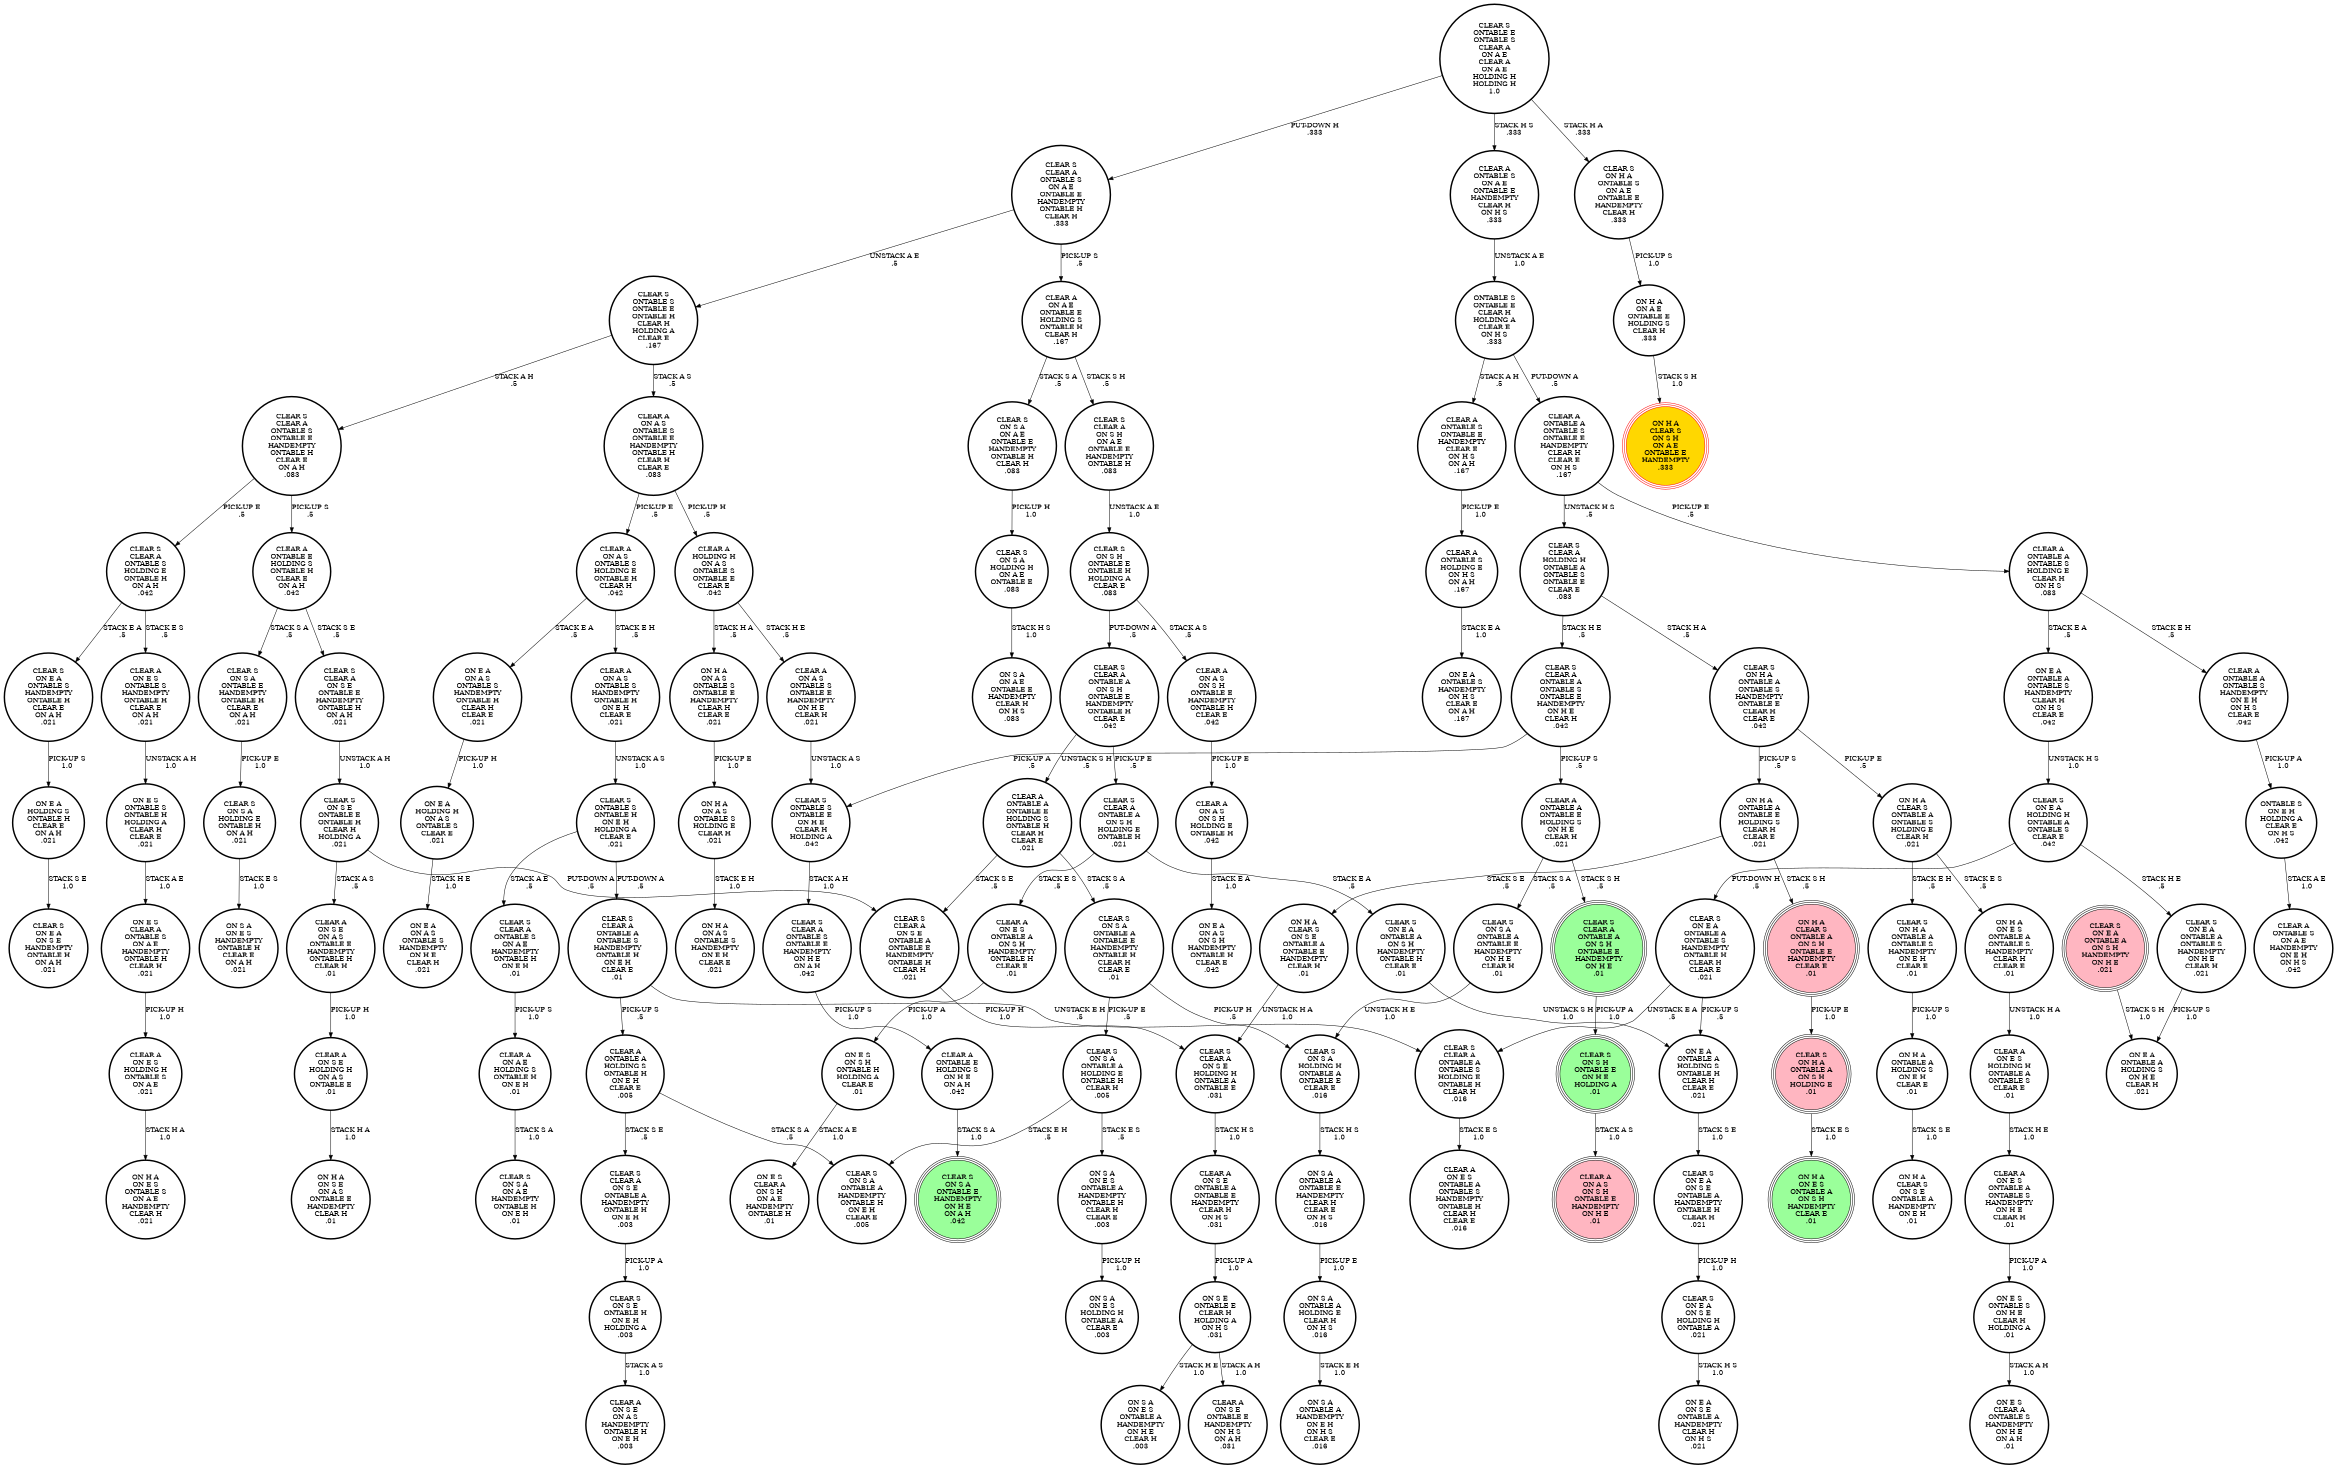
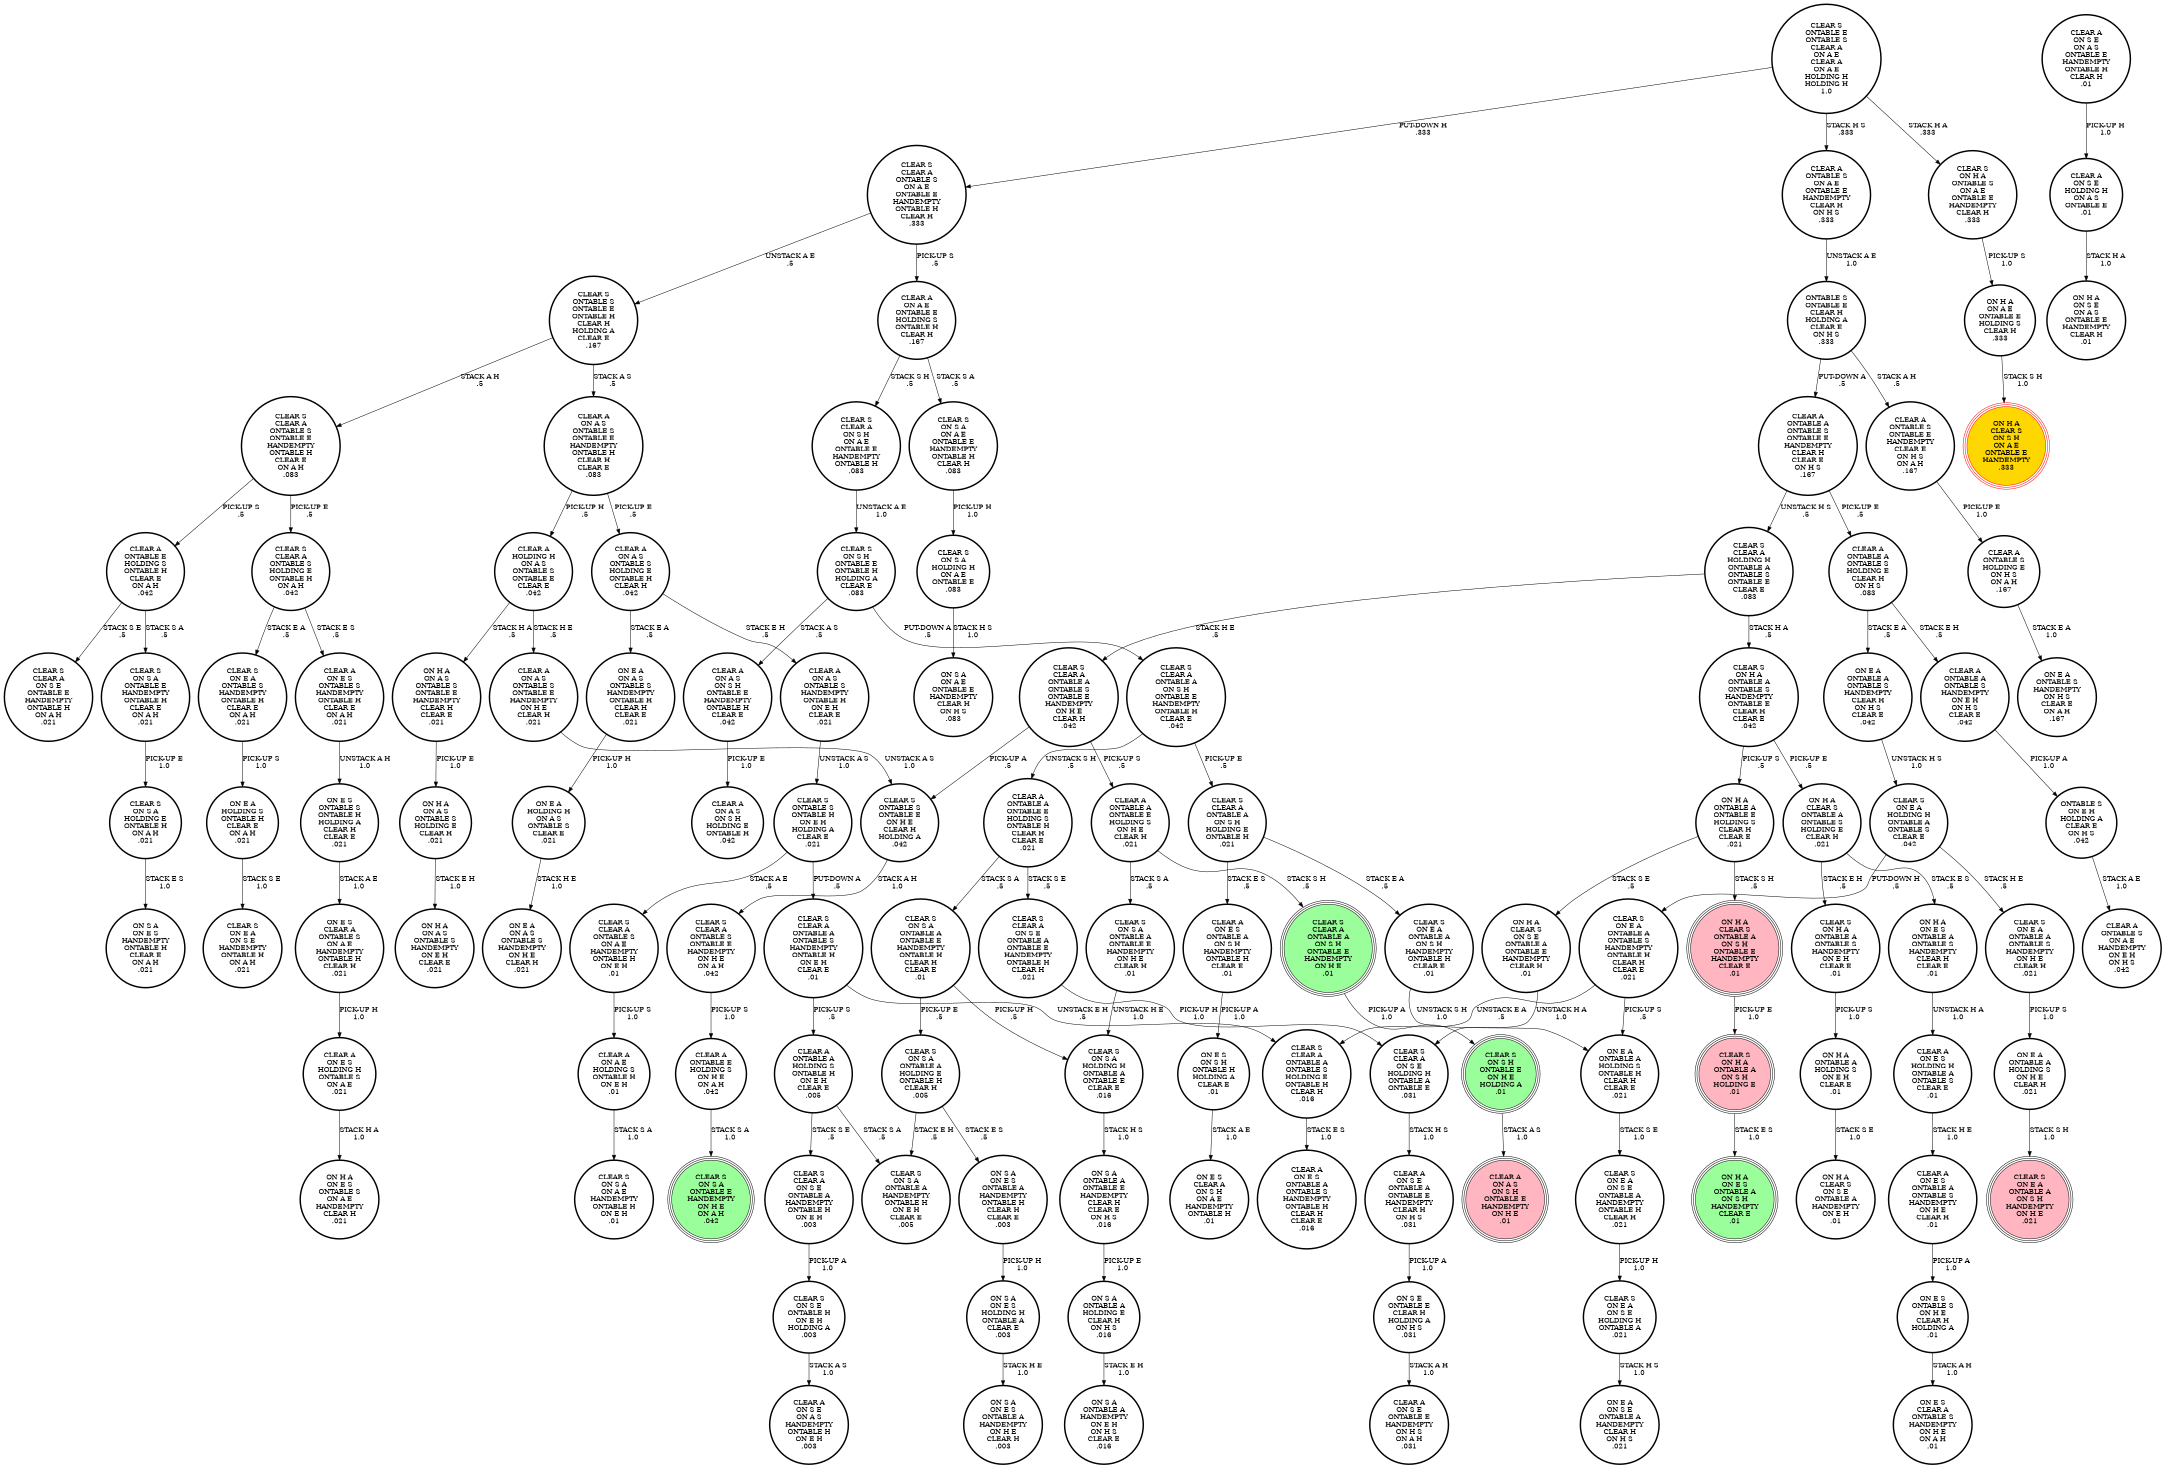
(340, 823) -> none
(1212, 948) -> none
(2124, 1013) -> (2030, 1130)
(1177, 1365) -> (1003, 1367)
